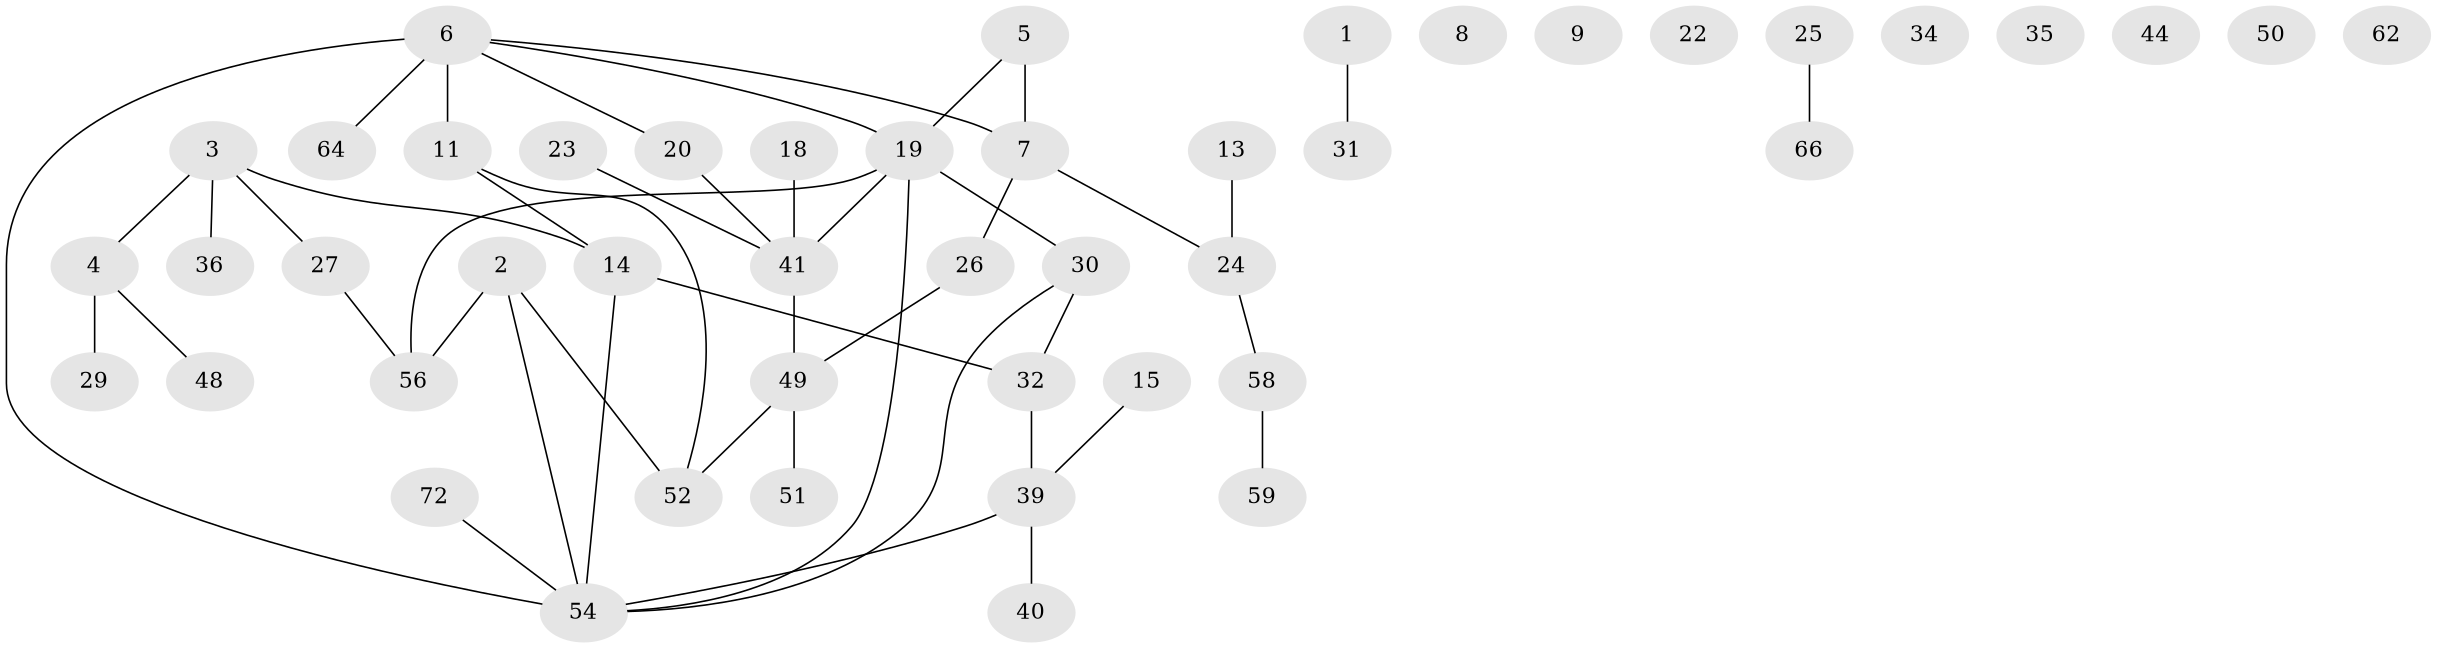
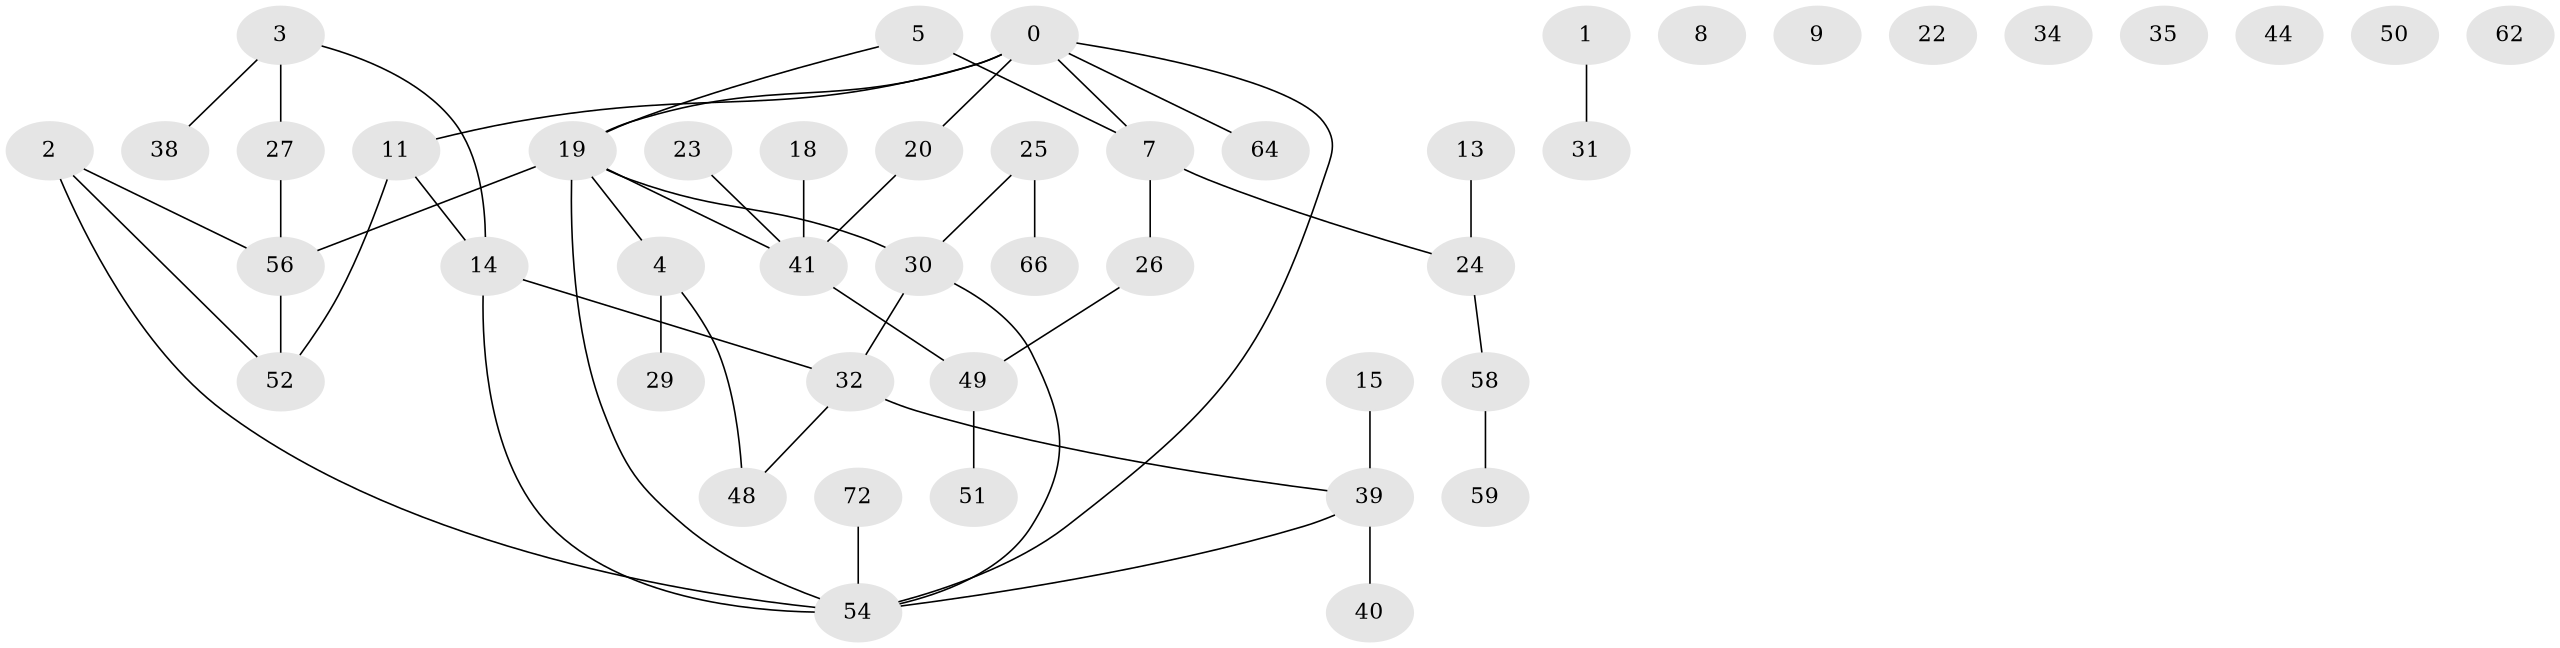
(448, 35) -> (1035, 35)
none -> (977, 208)
(154, 209) -> (617, 209)
(210, 266) -> (165, 151)
(736, 439) -> (281, 324)
none -> (796, 440)
